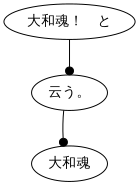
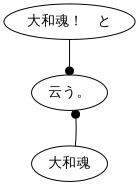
(63, 124) -> (76, 132)
